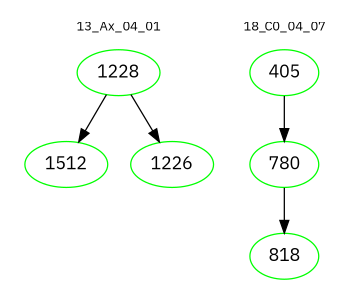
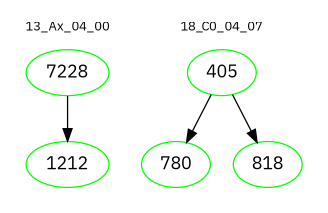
(119, 27) -> (68, 27)
(119, 73) -> (68, 73)
(66, 164) -> (68, 164)
(172, 164) -> none
(284, 204) -> (242, 113)
